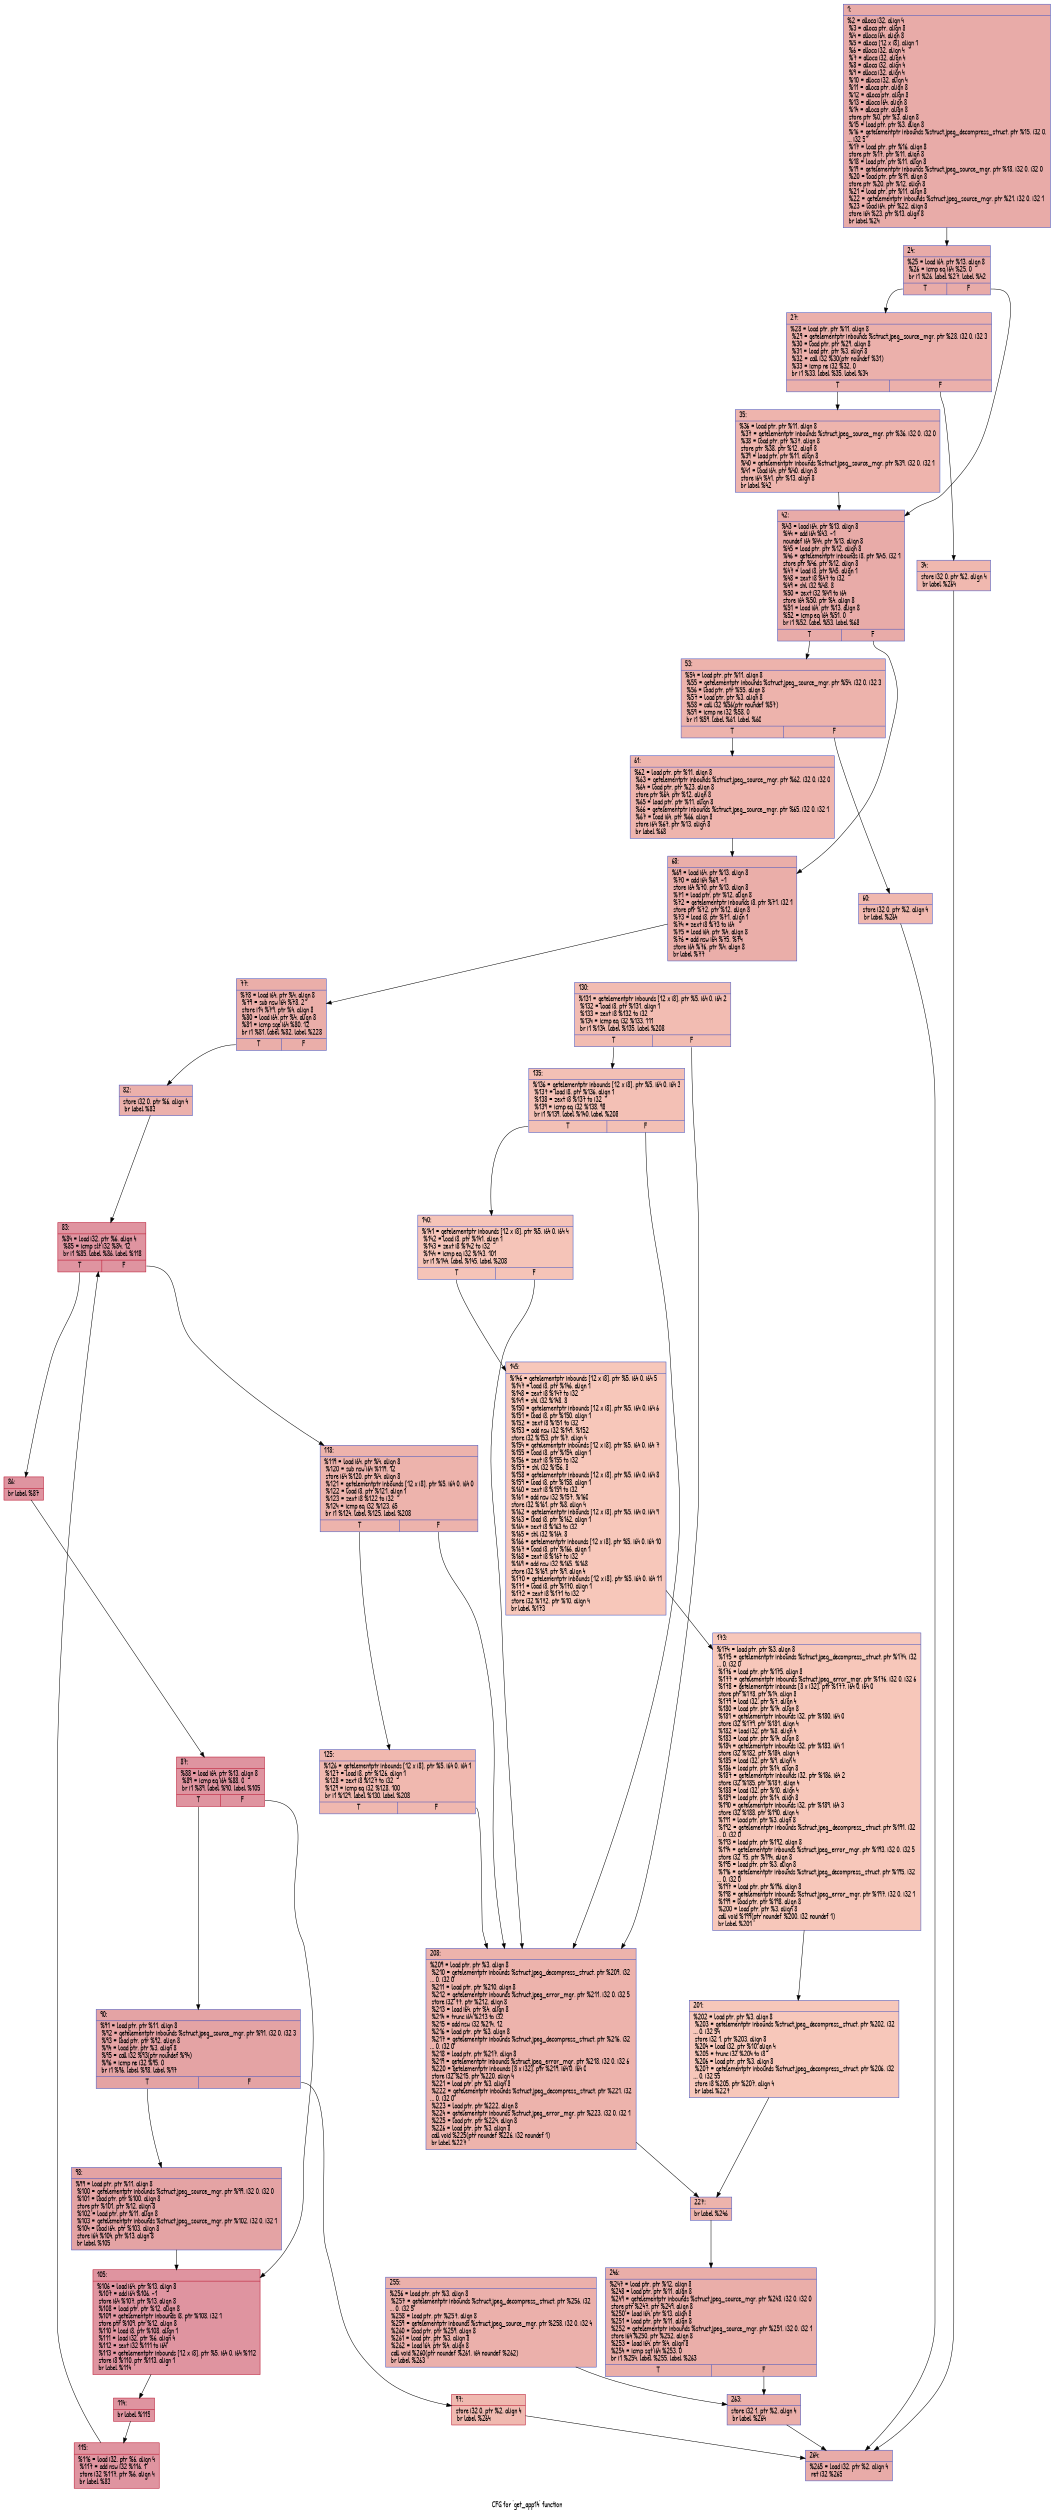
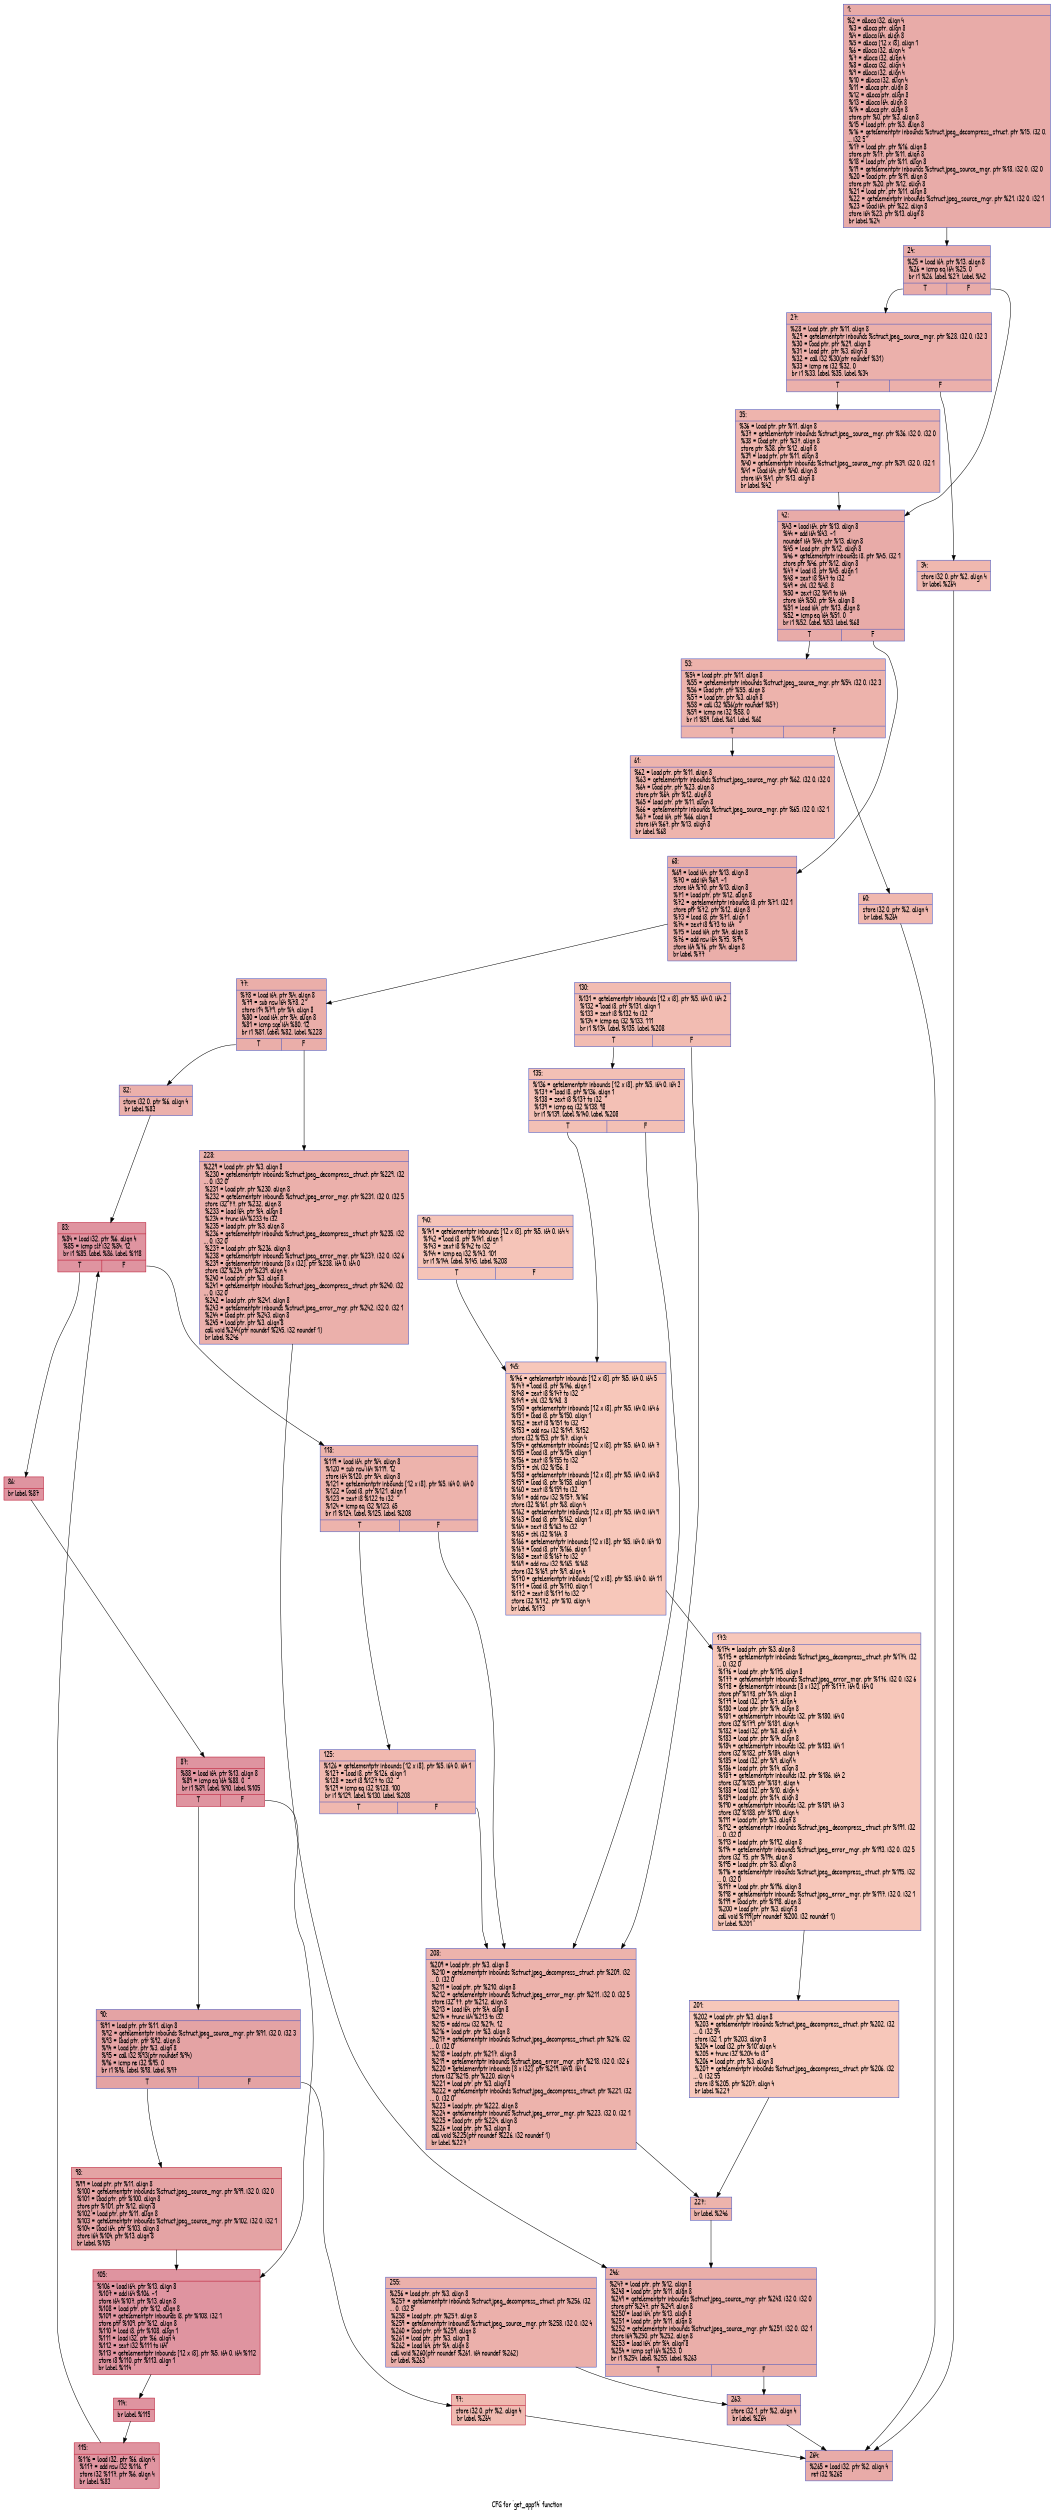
(732, 845) -> none
(495, 1160) -> (594, 1243)
none -> (304, 1247)
(501, 1608) -> none
(177, 2209) -> (177, 2209)
